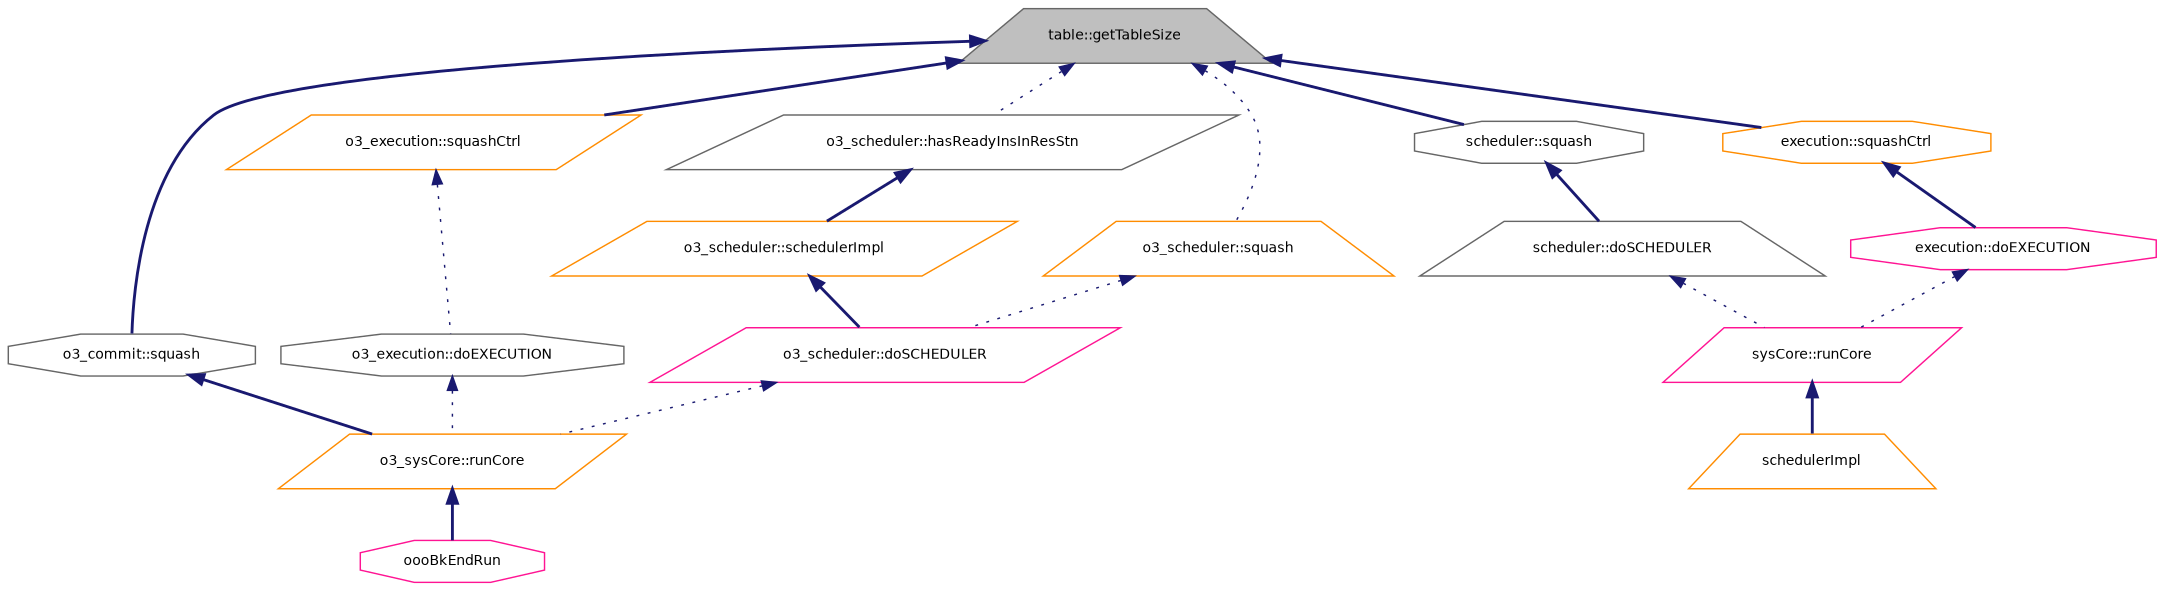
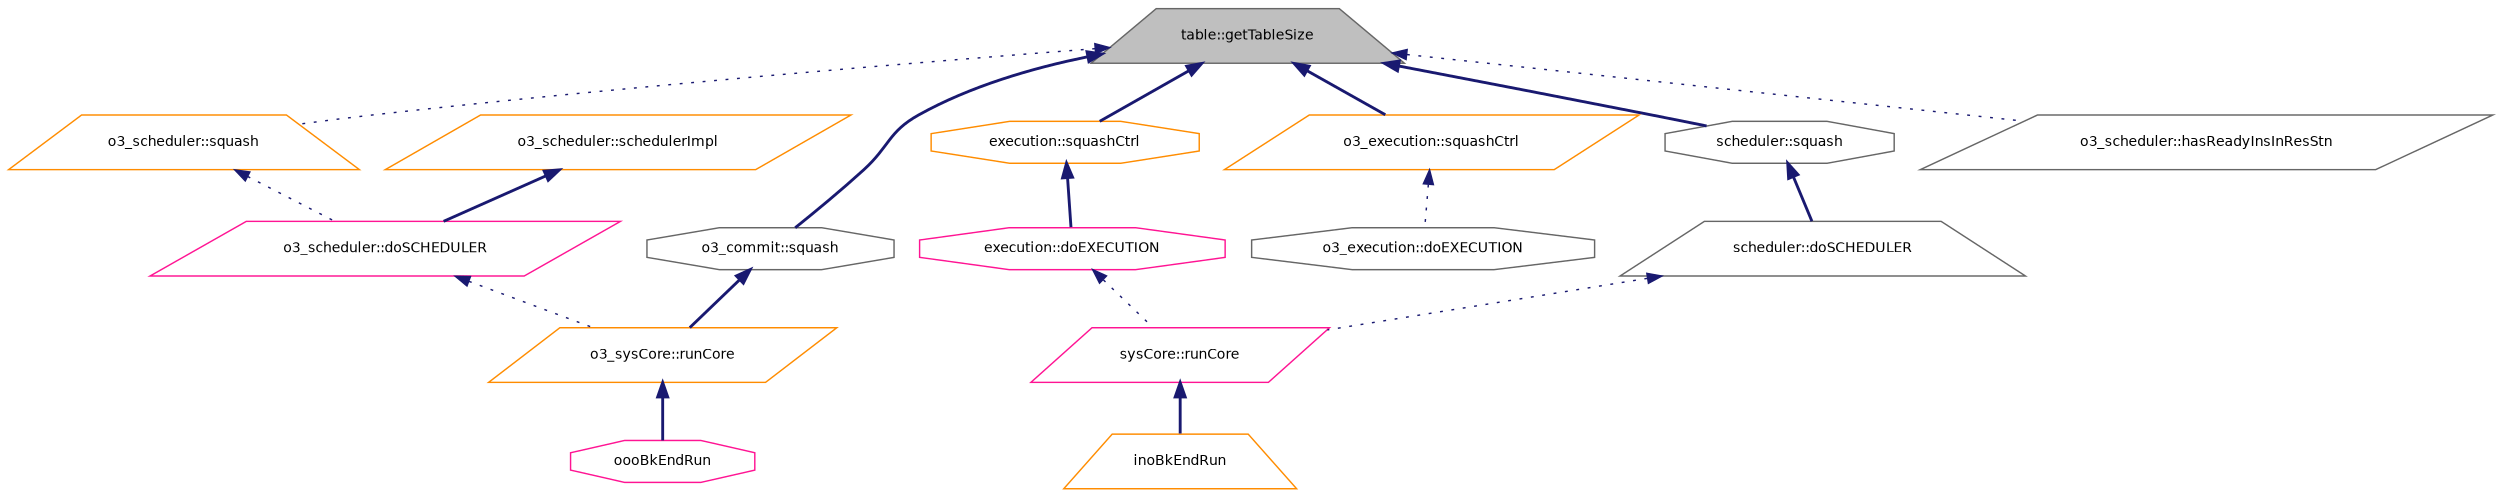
(862, 199) -> none
(452, 412) -> none
(1812, 461) -> (1180, 461)
